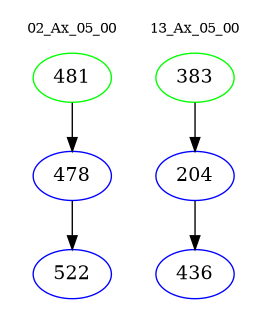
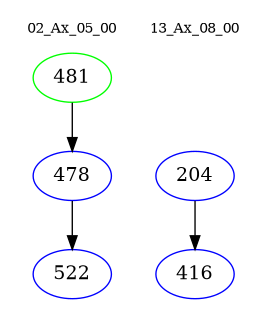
(195, 29) -> (195, 29)
(195, 78) -> none
(195, 274) -> (195, 274)
